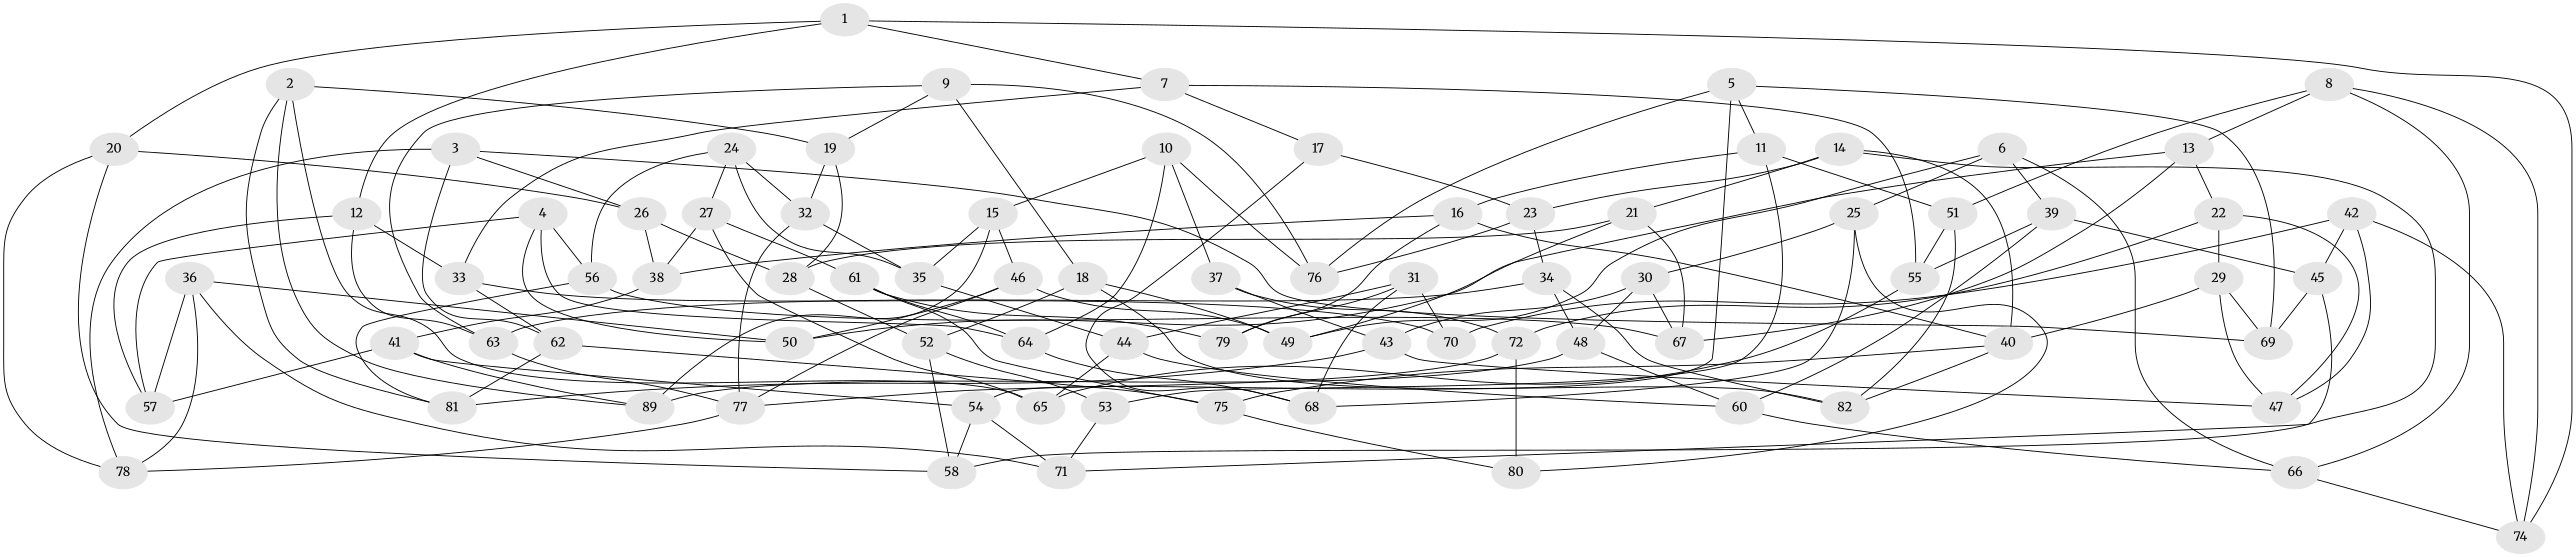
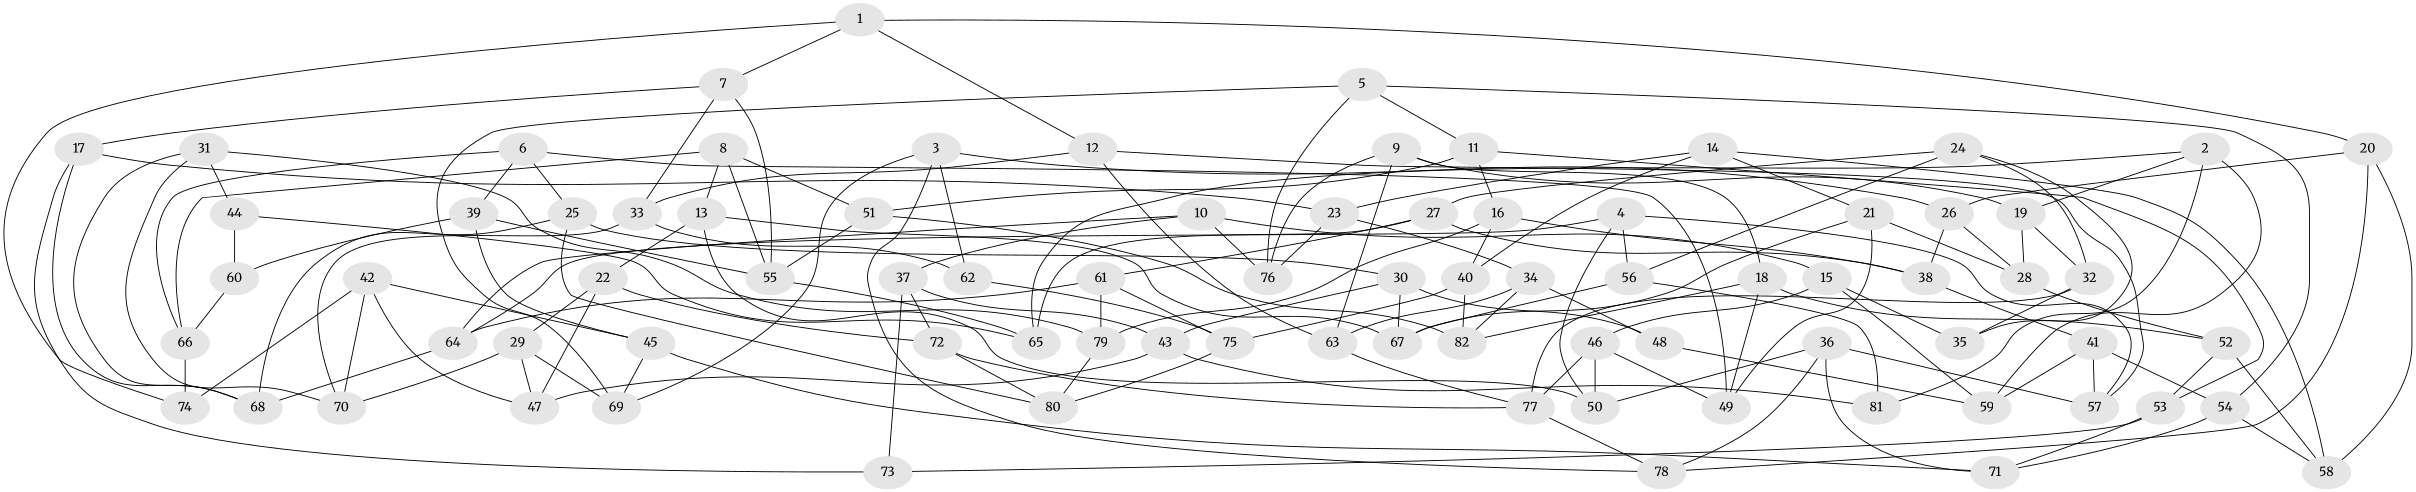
(2538, 247) -> (747, 214)
(1022, 311) -> none
(2116, 315) -> (432, 379)
(1660, 376) -> none
(493, 383) -> none
none -> (1070, 384)
(650, 408) -> (1987, 408)
none -> (888, 473)
